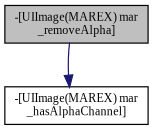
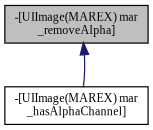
(68, 59) -> (85, 71)
